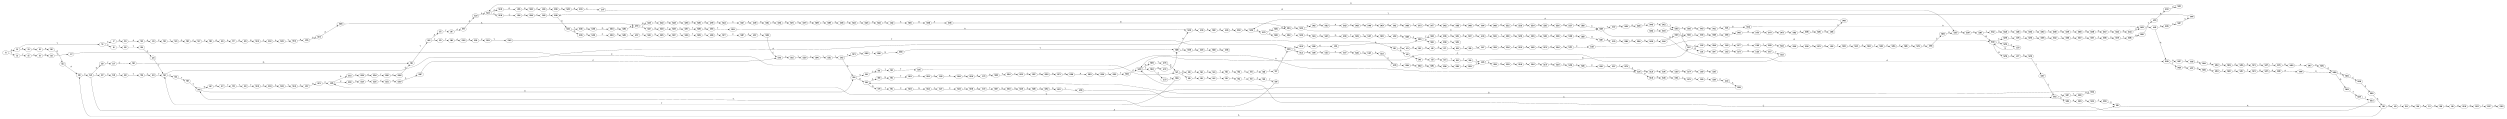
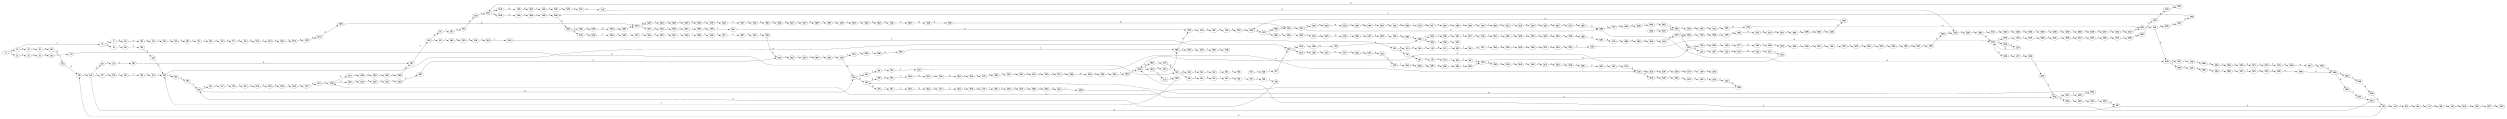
(1244, 72) -> none
